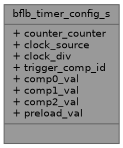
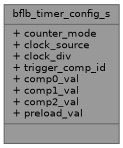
(60, 34) -> (55, 34)
